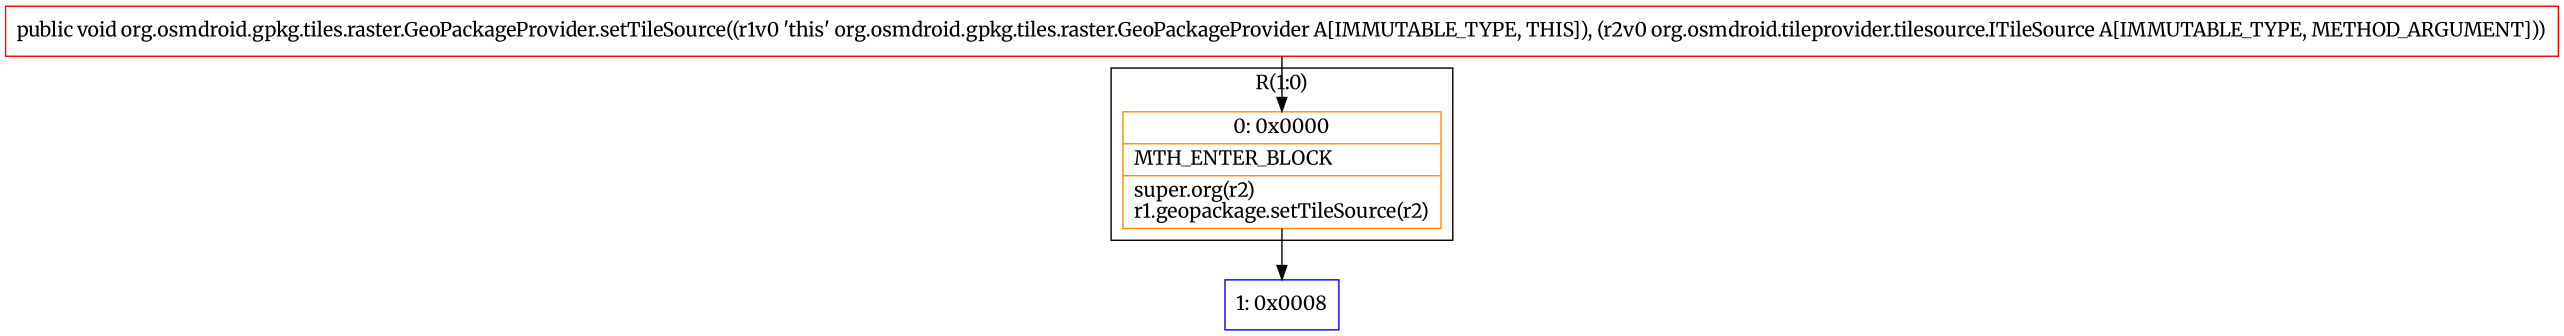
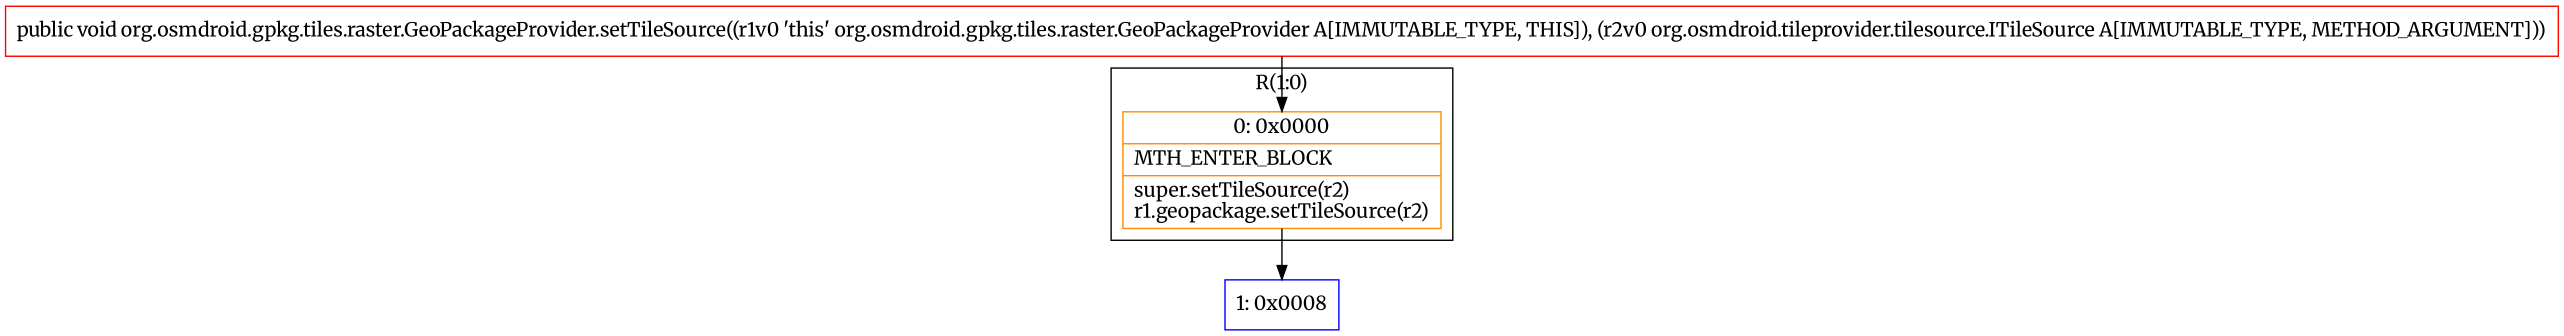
(1195, 191) -> (1242, 191)
